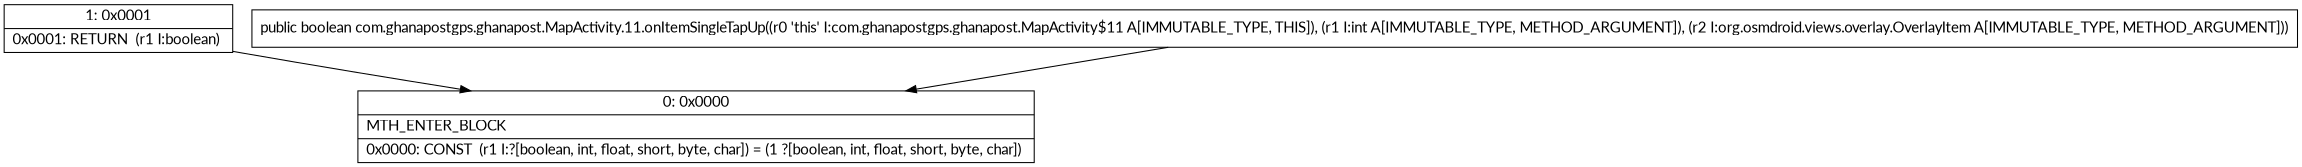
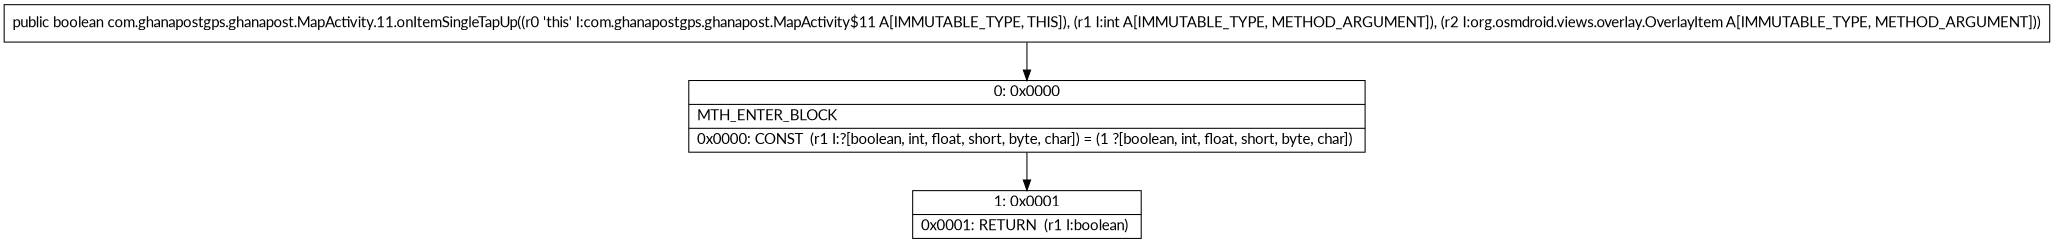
(347, 71) -> (1027, 166)
